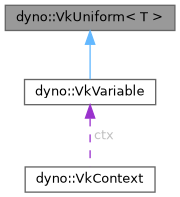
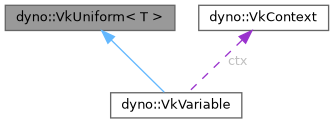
(90, 142) -> (215, 66)
